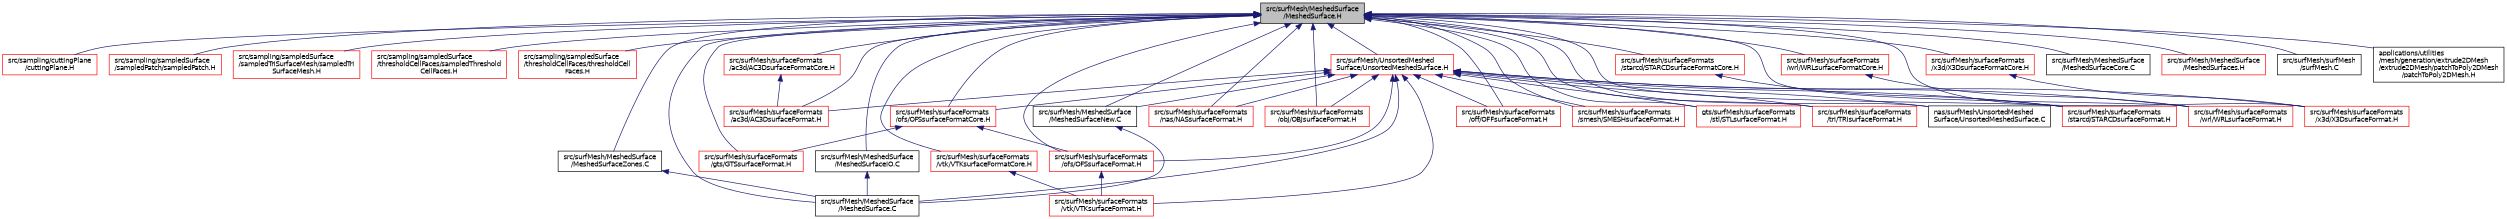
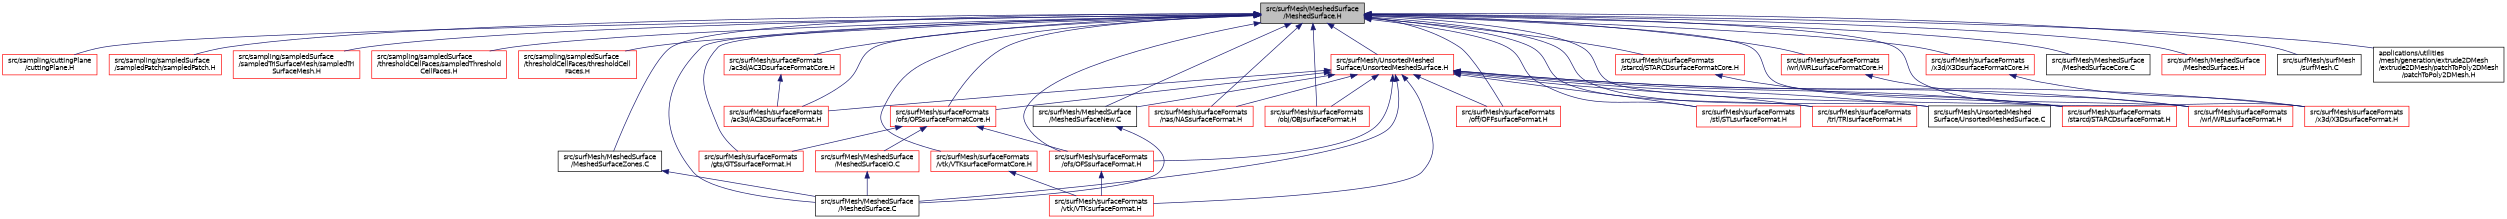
(903, 45) -> (900, 142)
(1629, 116) -> none
(1749, 116) -> (1749, 116)
(1989, 116) -> (1989, 116)
(867, 161) -> (867, 161)
